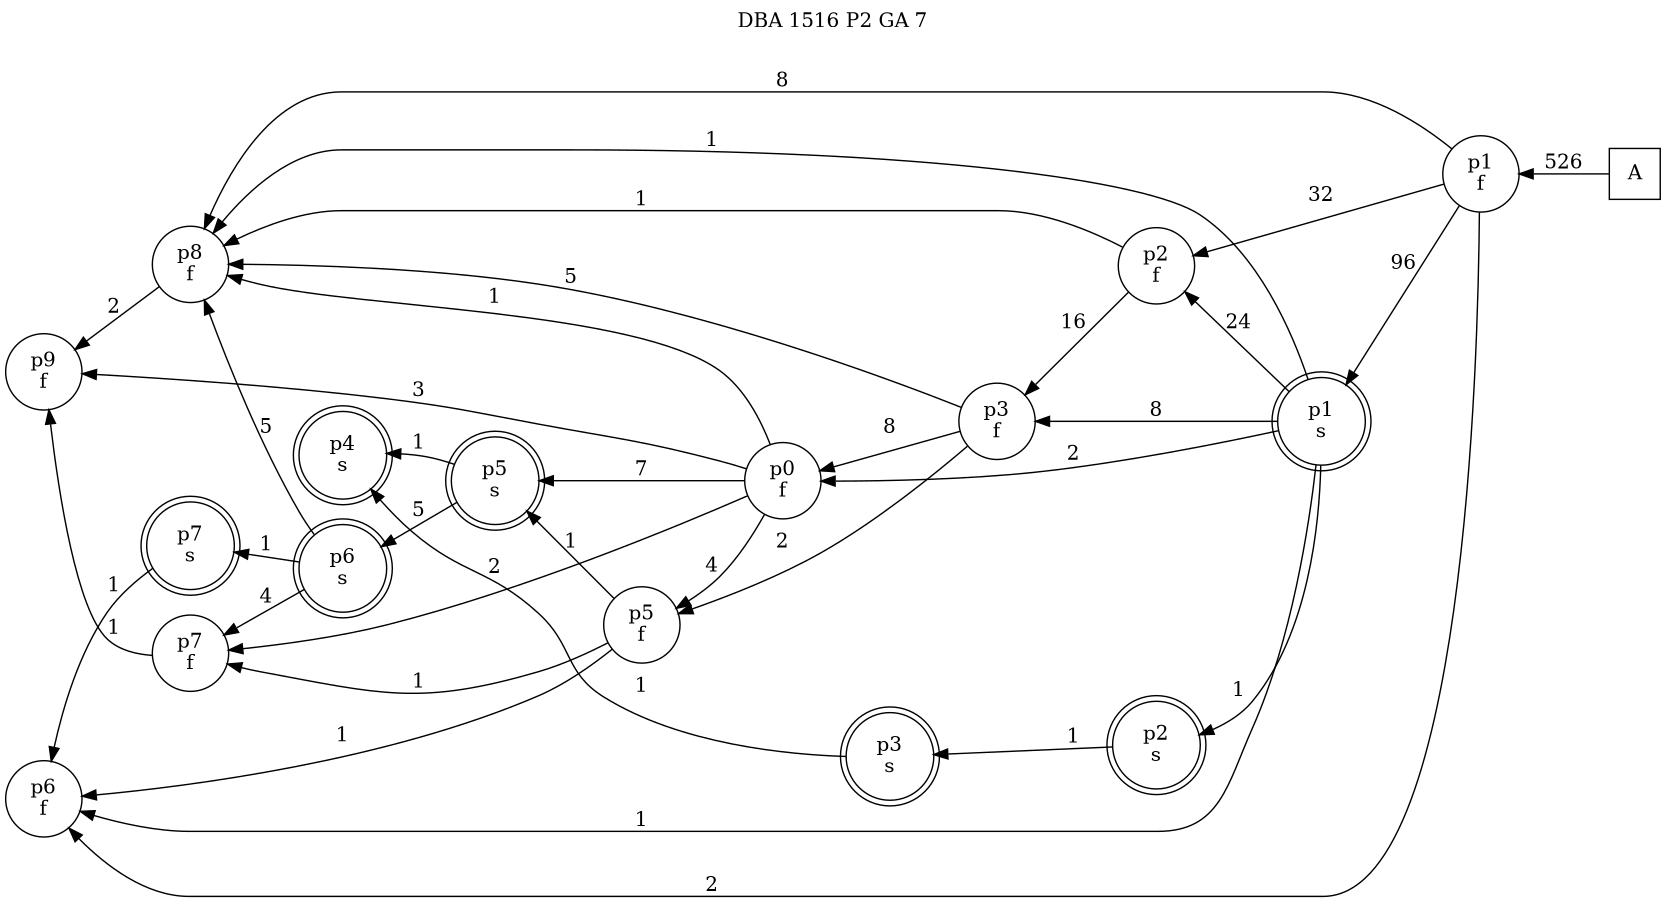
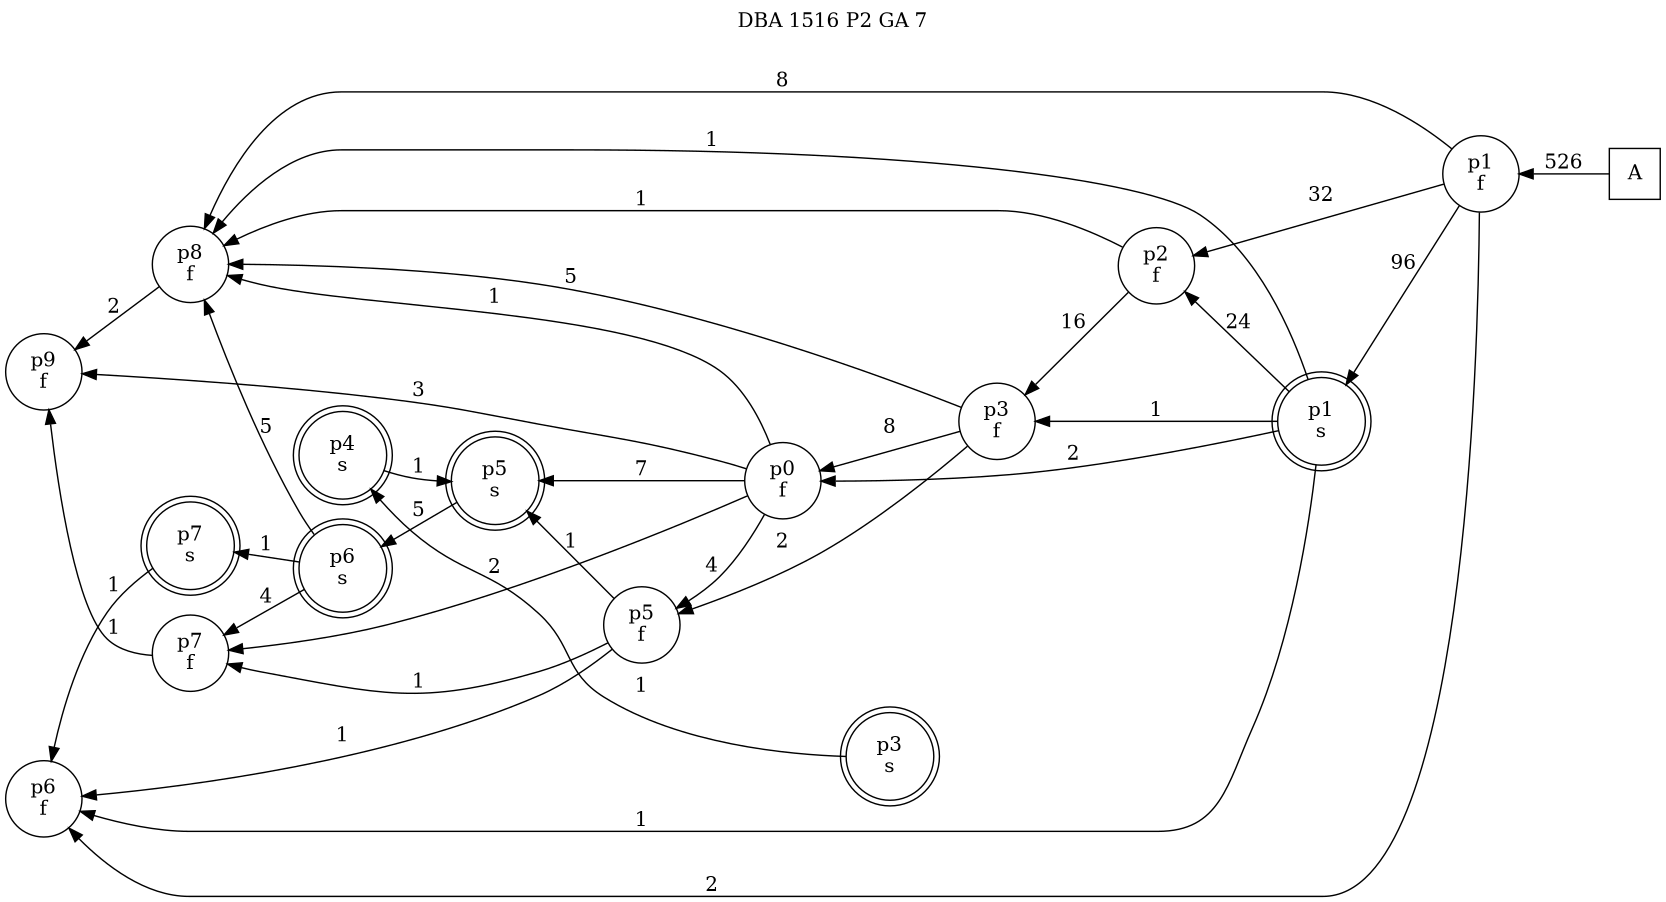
(1156, 411) -> (1156, 411)
(428, 457) -> (410, 478)
(1156, 745) -> none
